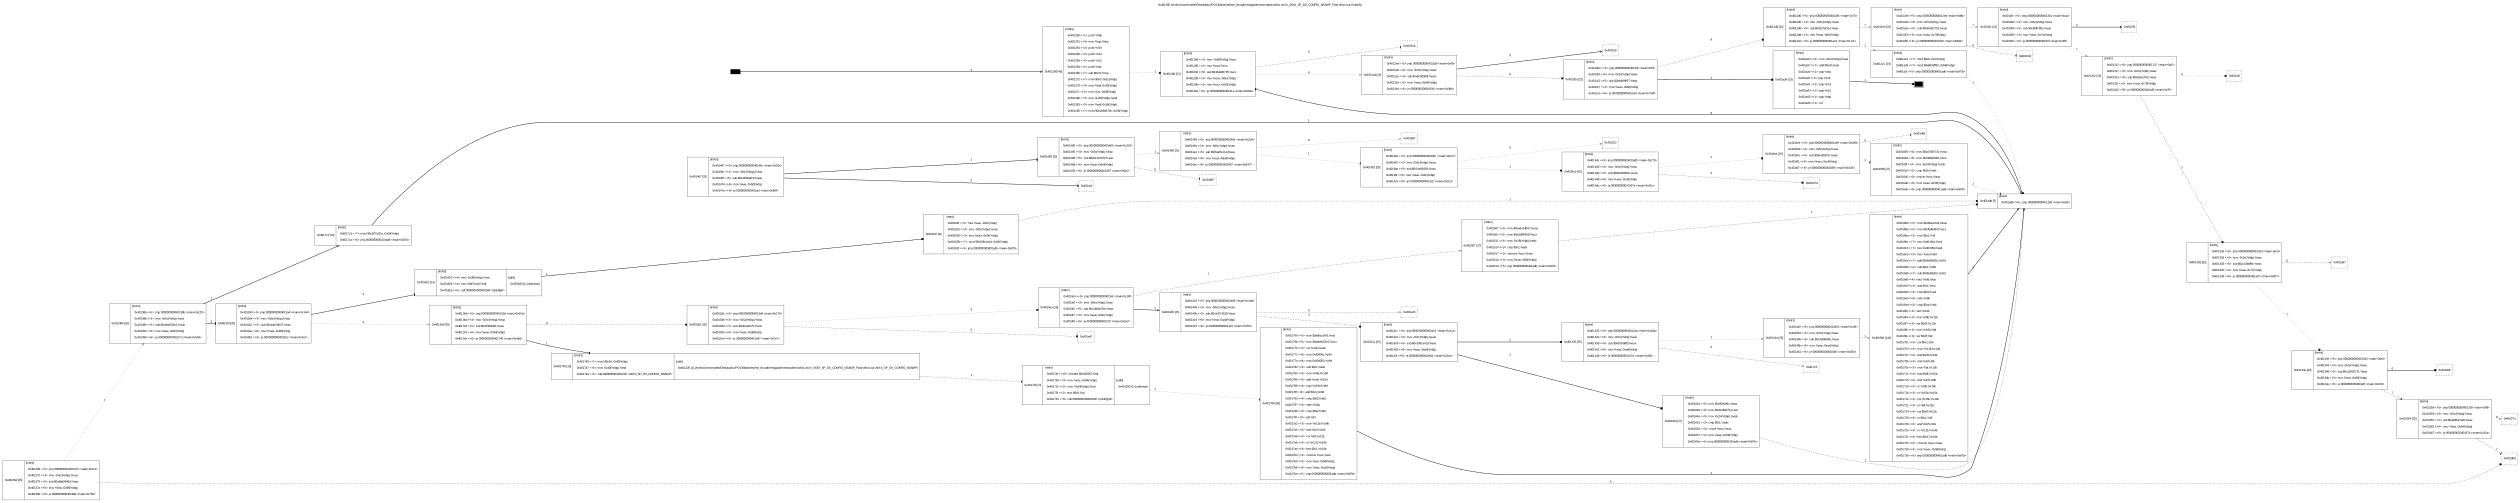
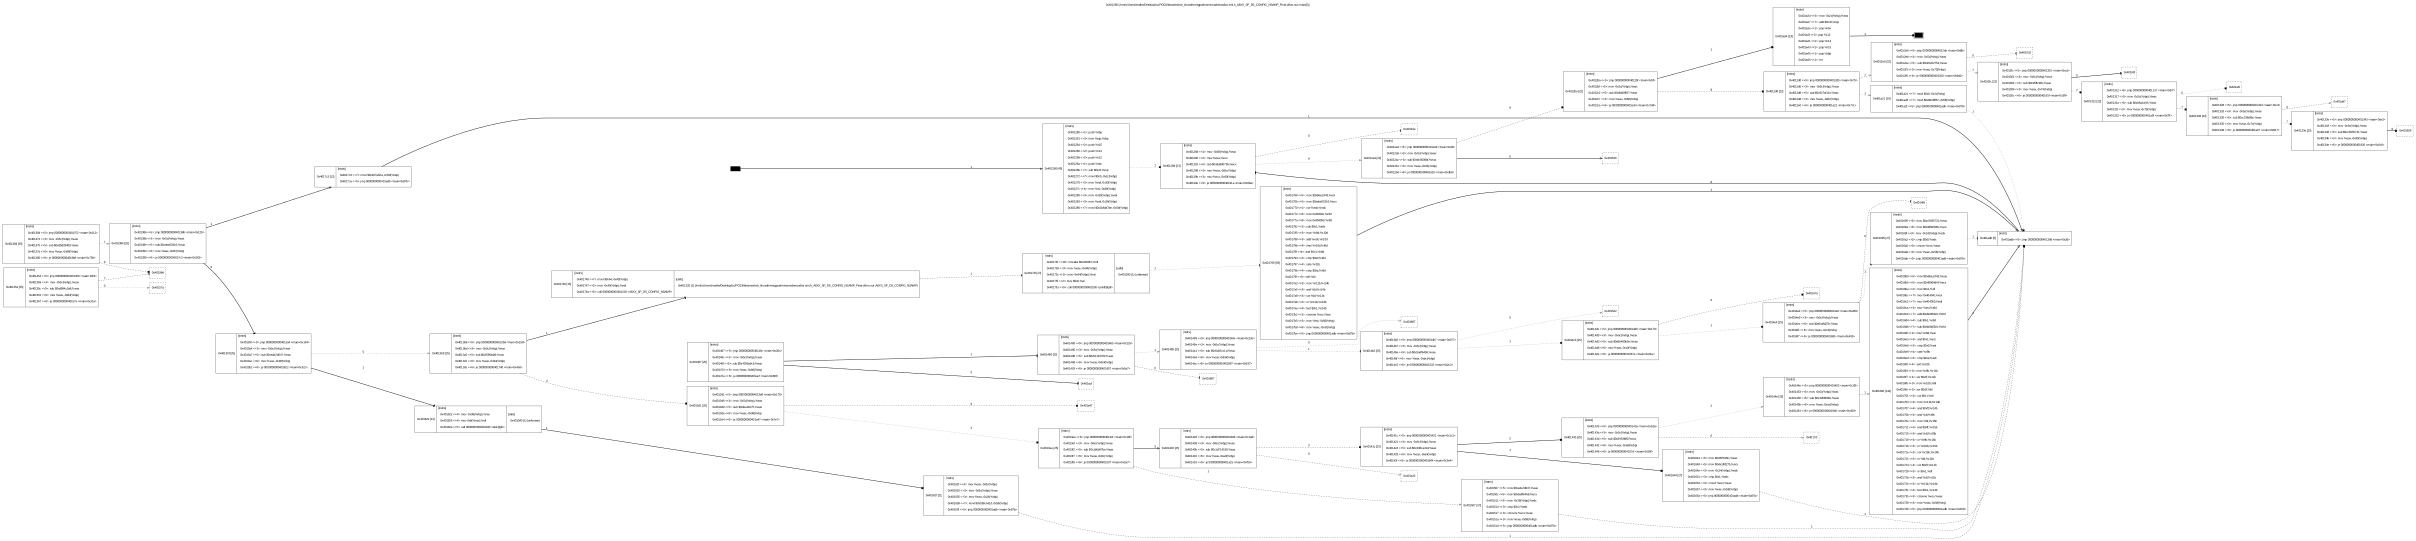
(2076, 51) -> (2075, 91)
(2391, 394) -> none
